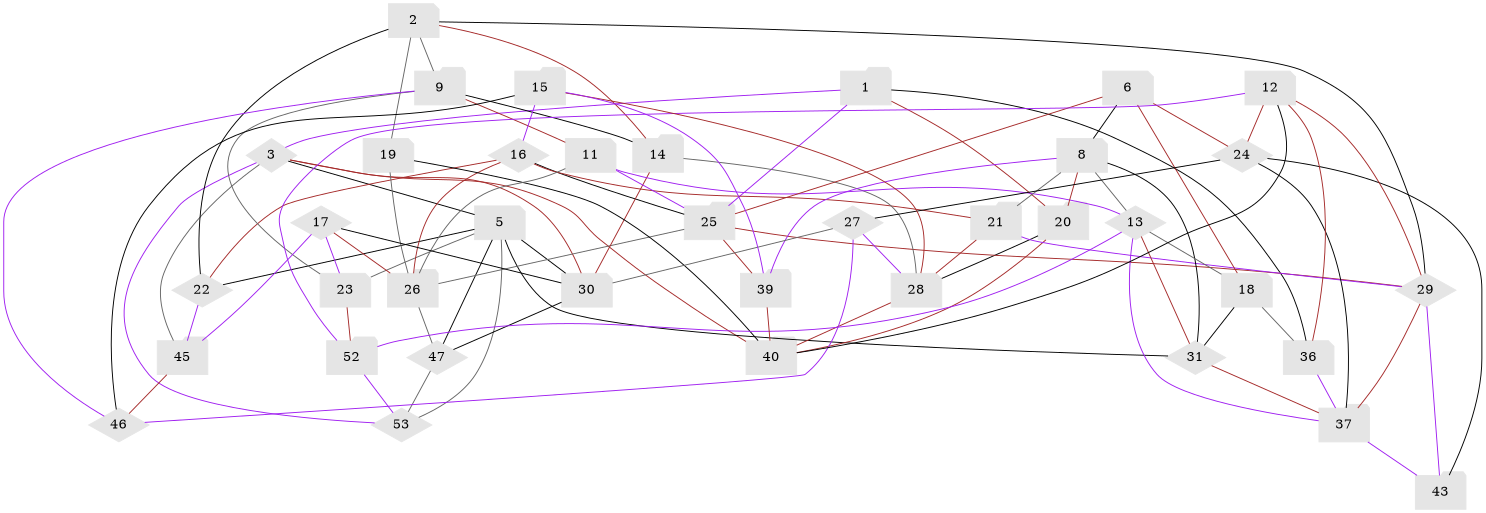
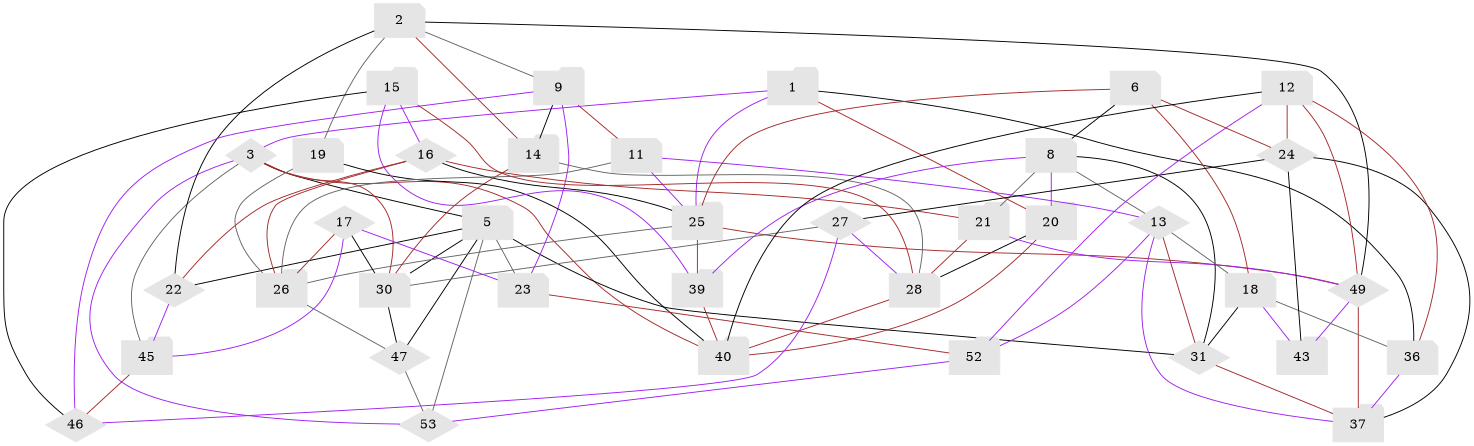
(236, 143) -> (561, 200)
(1072, 191) -> (1051, 185)
(1426, 290) -> (1358, 290)
(1392, 459) -> (1276, 324)
